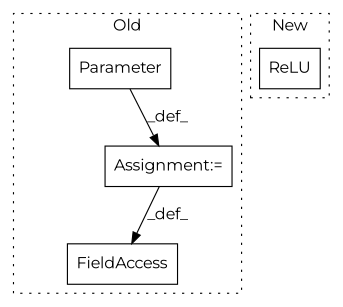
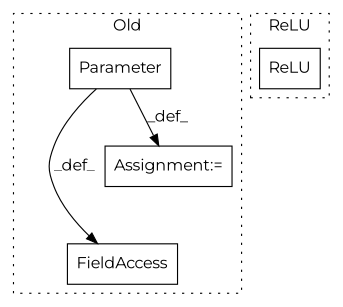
(290, 26) -> (290, 26)
(148, 210) -> (50, 161)
